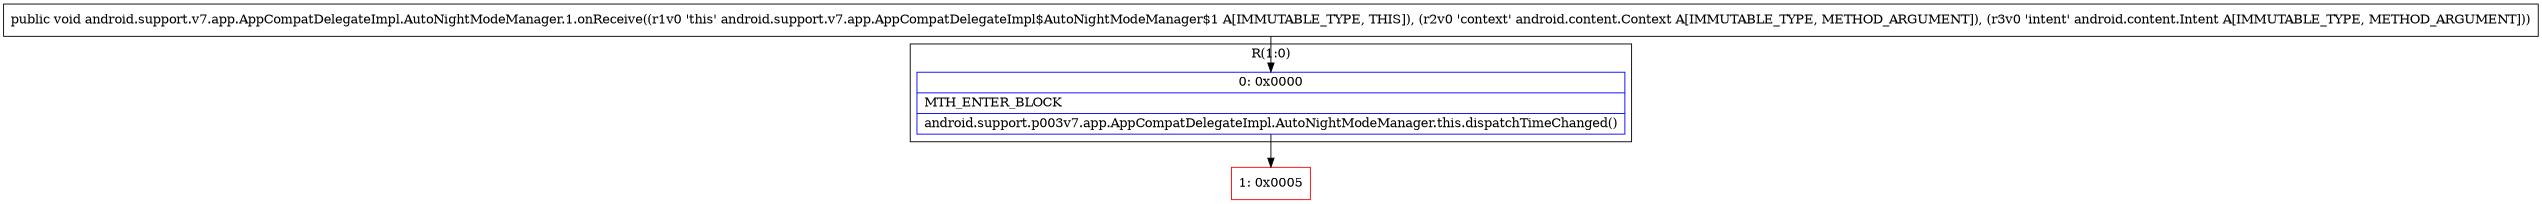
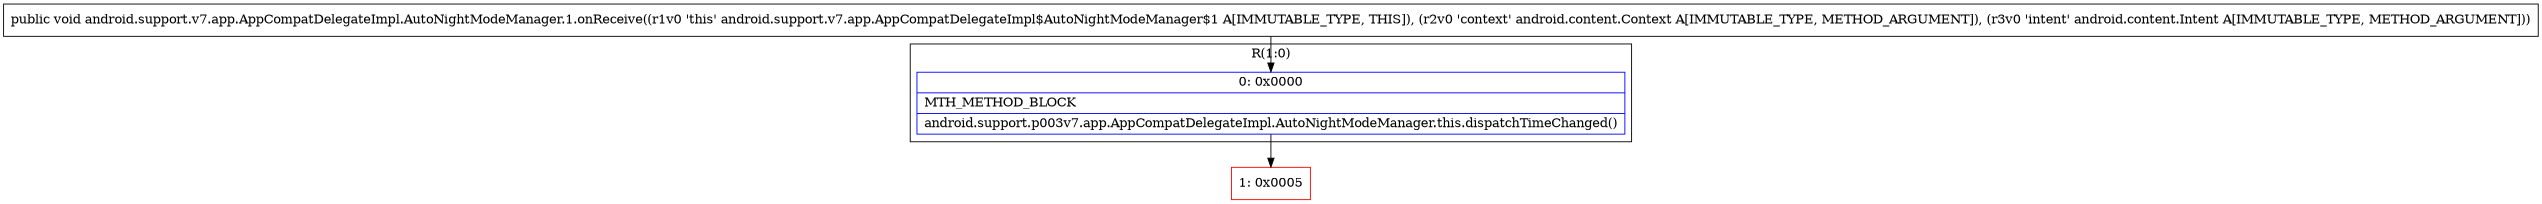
(993, 103) -> (1000, 103)
